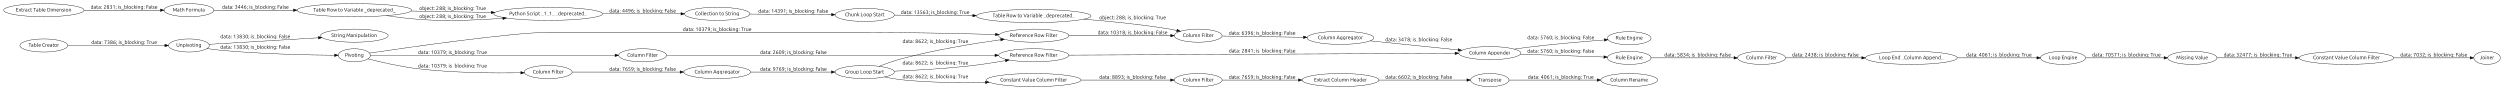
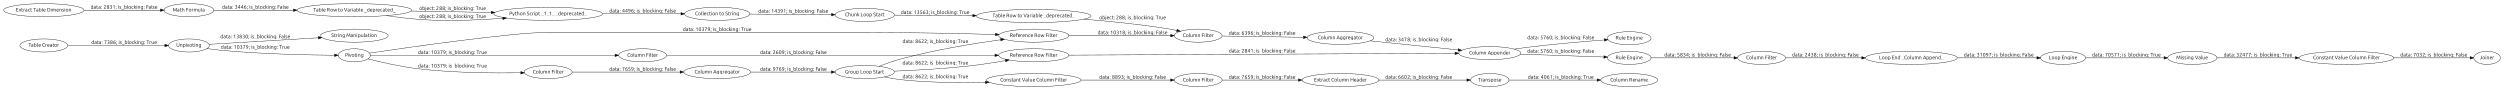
(255, 47) -> (255, 47)
(1999, 55) -> (1999, 55)
